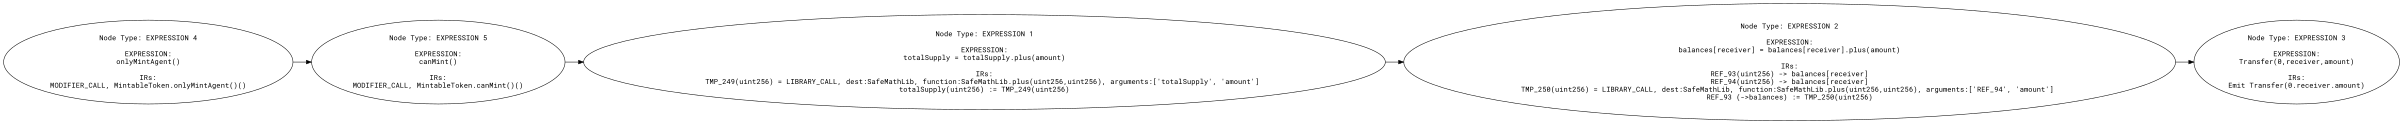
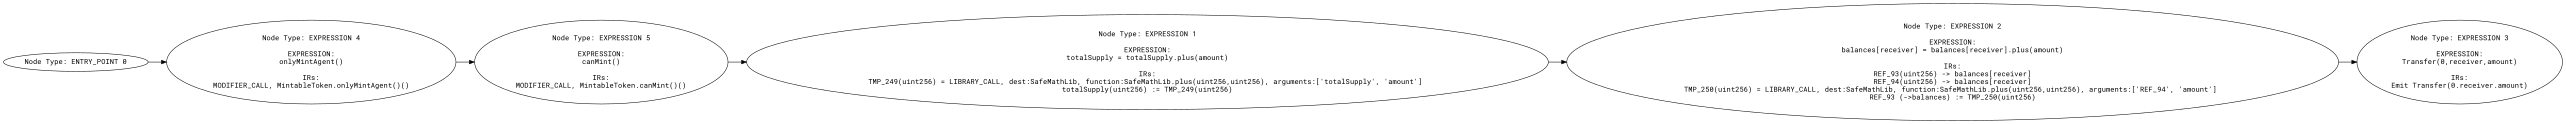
none -> (76, 62)
